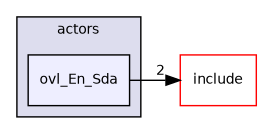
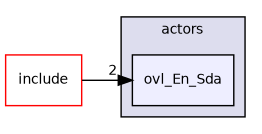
(149, 80) -> (100, 80)
